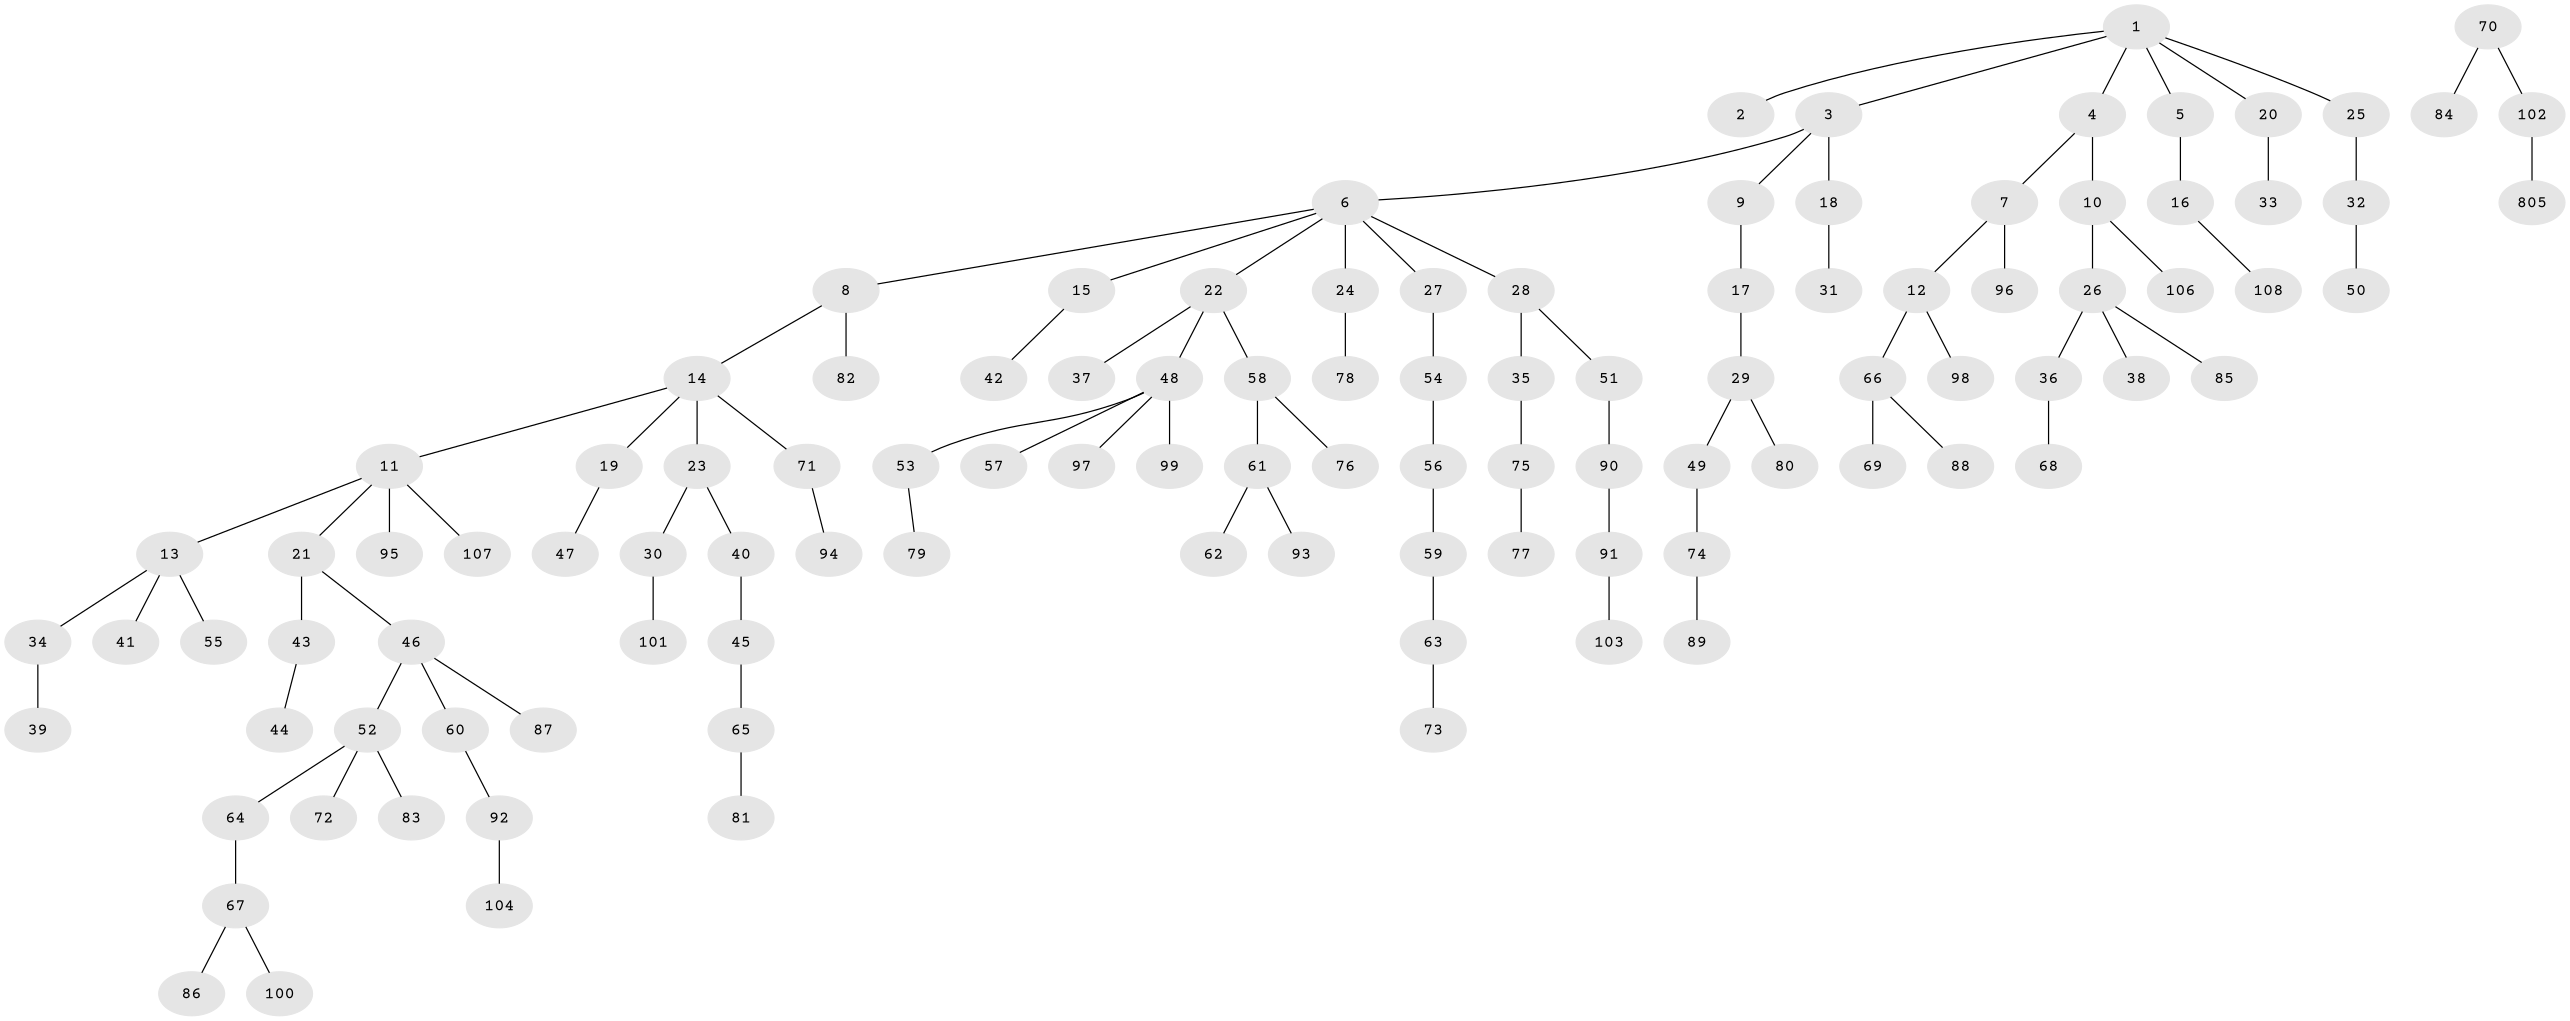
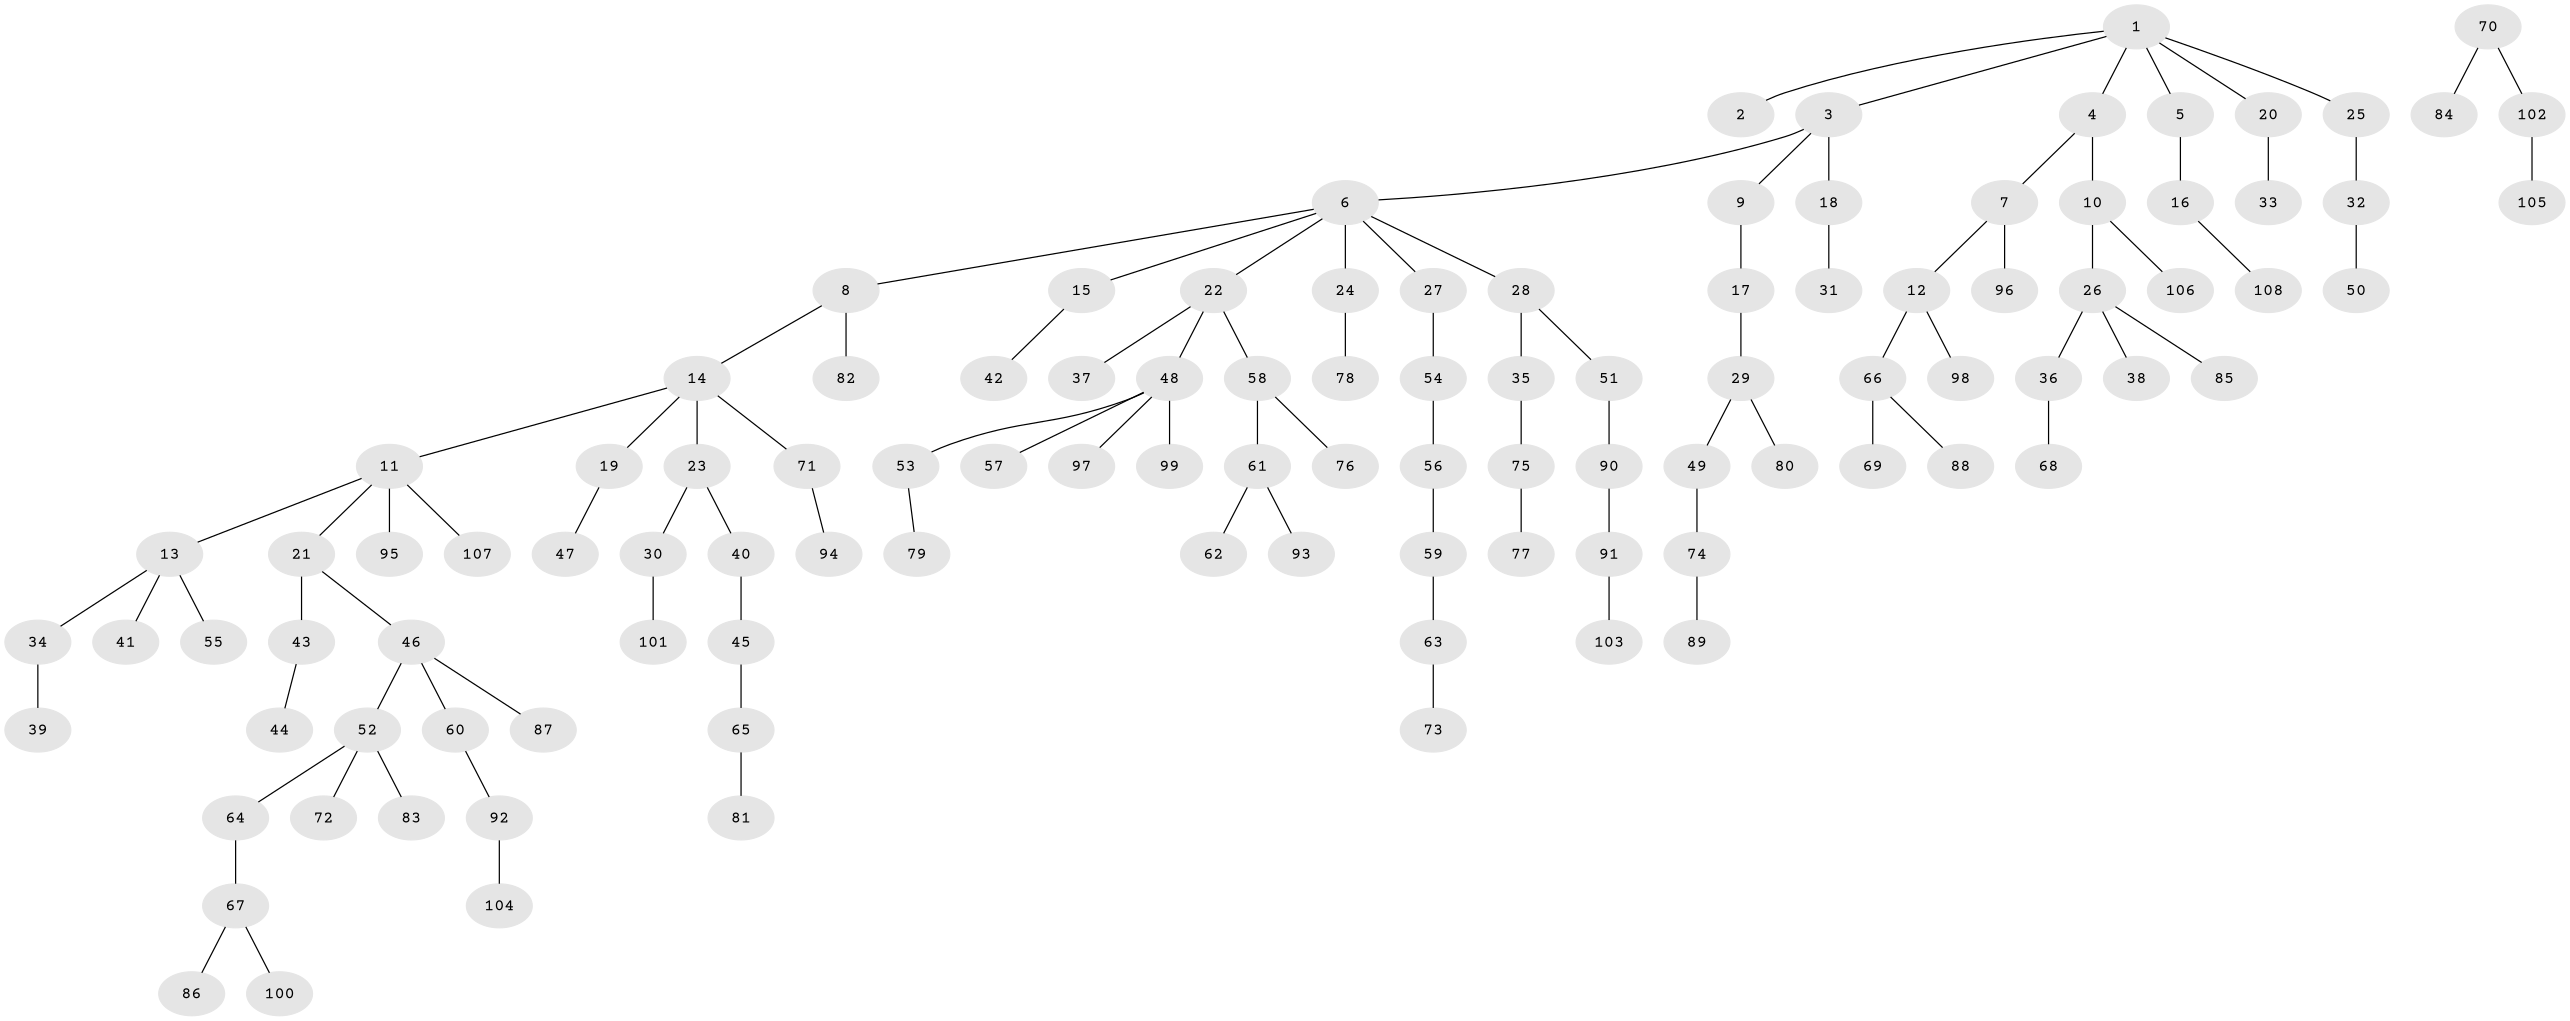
(2532, 203) -> (2532, 203)
